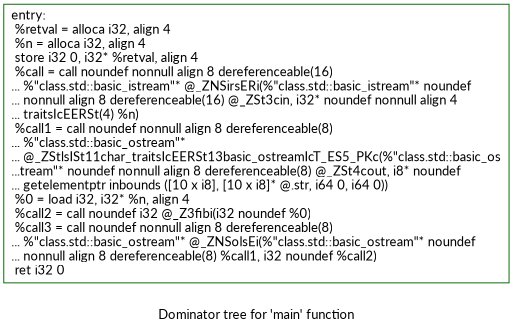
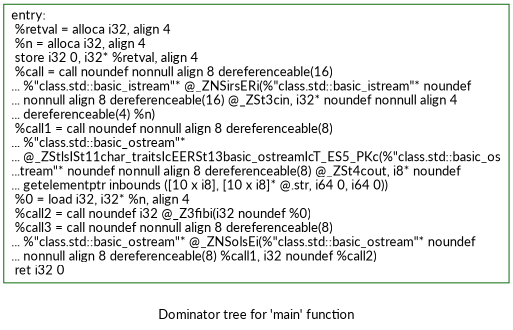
(76, 115) -> (84, 115)
